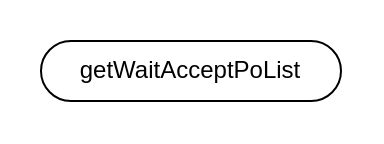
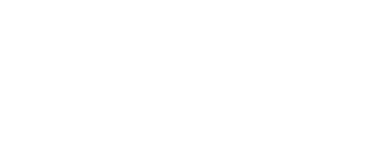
(191, 71) -> none
